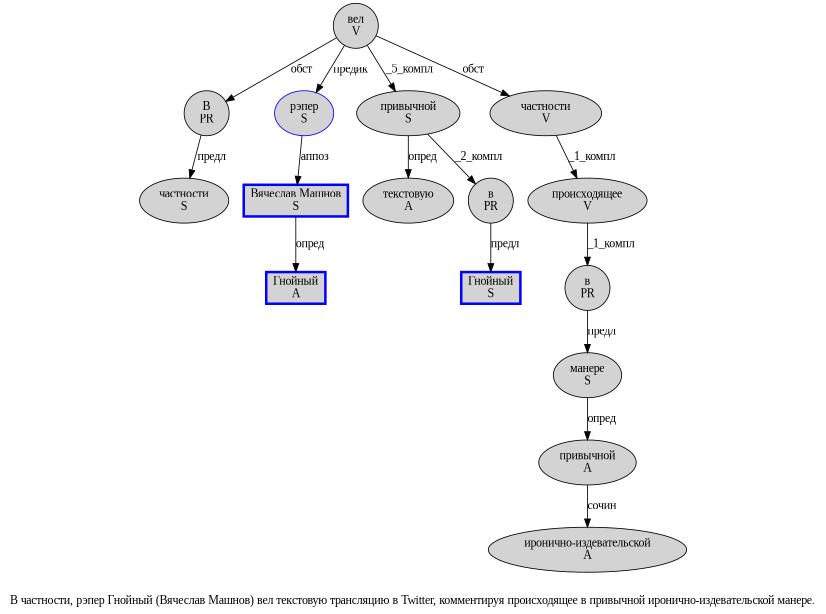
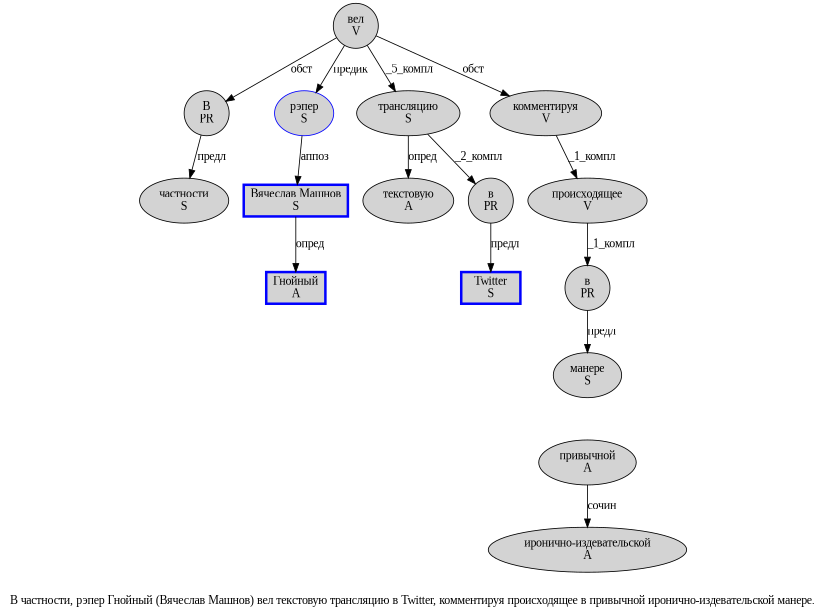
(408, 113) -> (408, 113)
(546, 113) -> (546, 113)
(491, 288) -> (491, 288)
(587, 415) -> none
